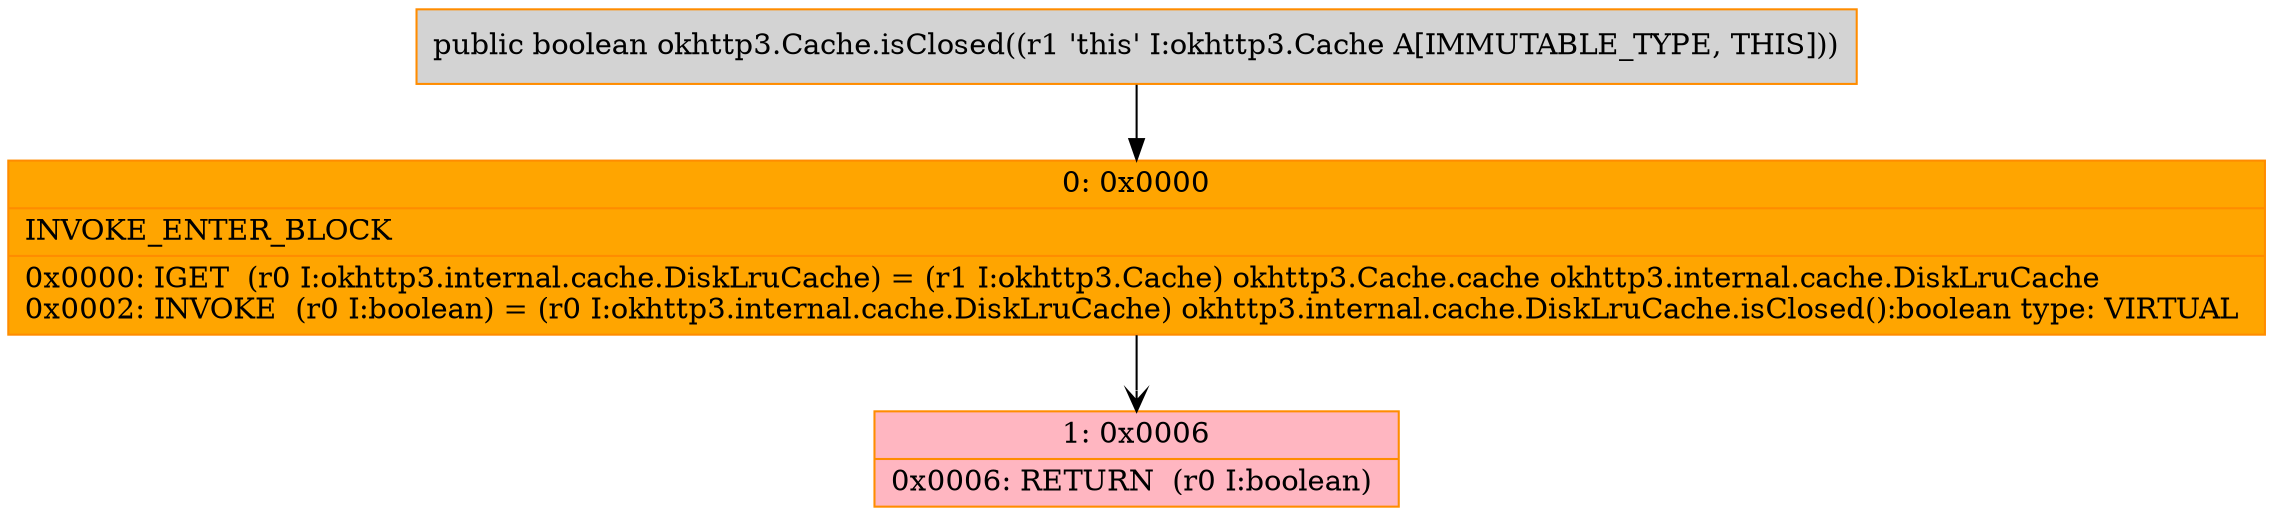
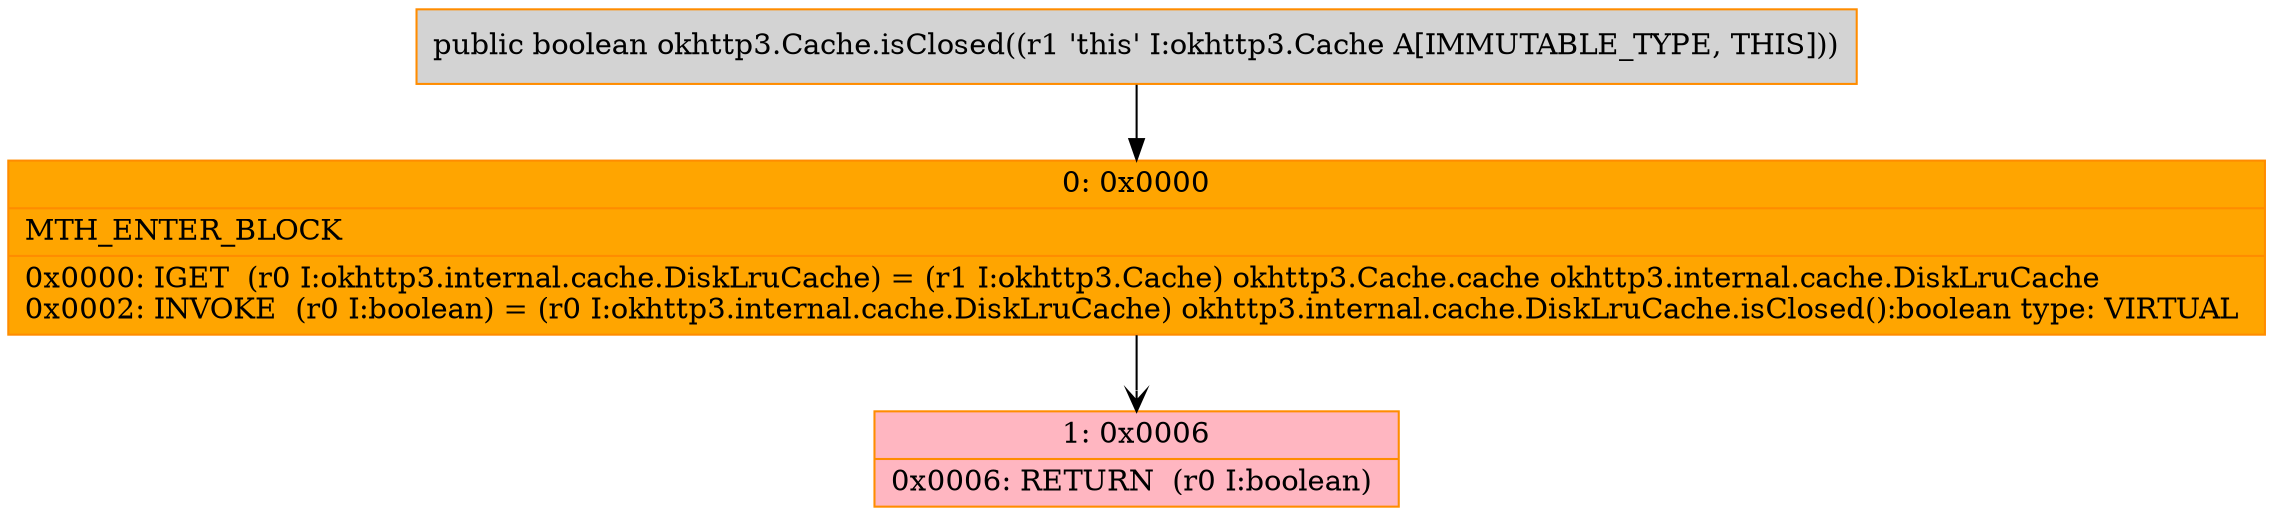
(209, 231) -> (184, 231)
